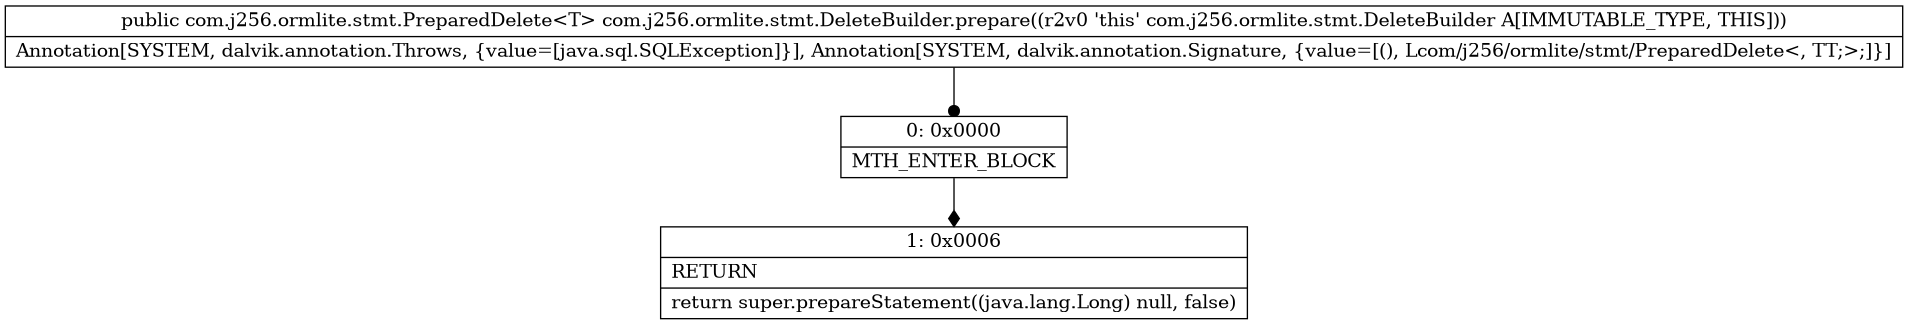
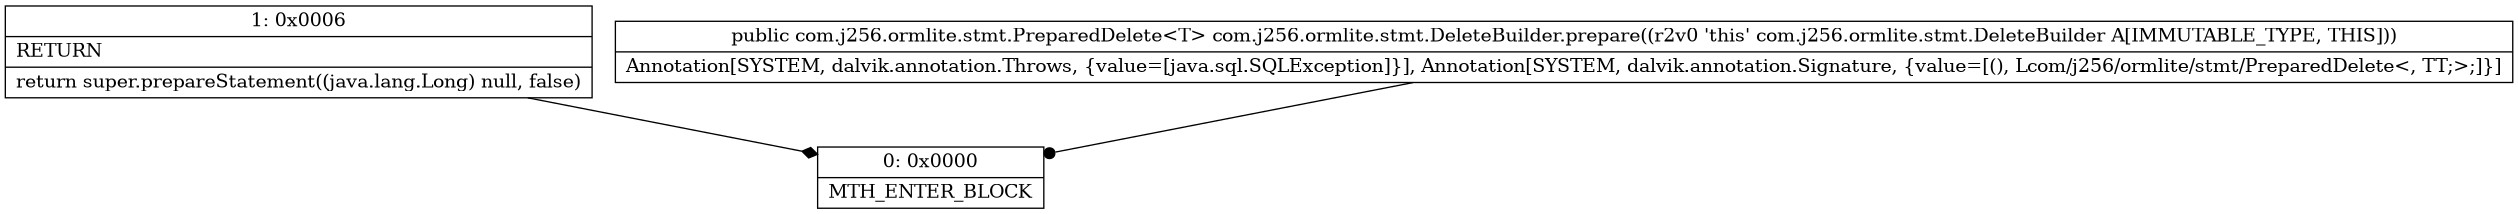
(954, 194) -> (665, 124)
